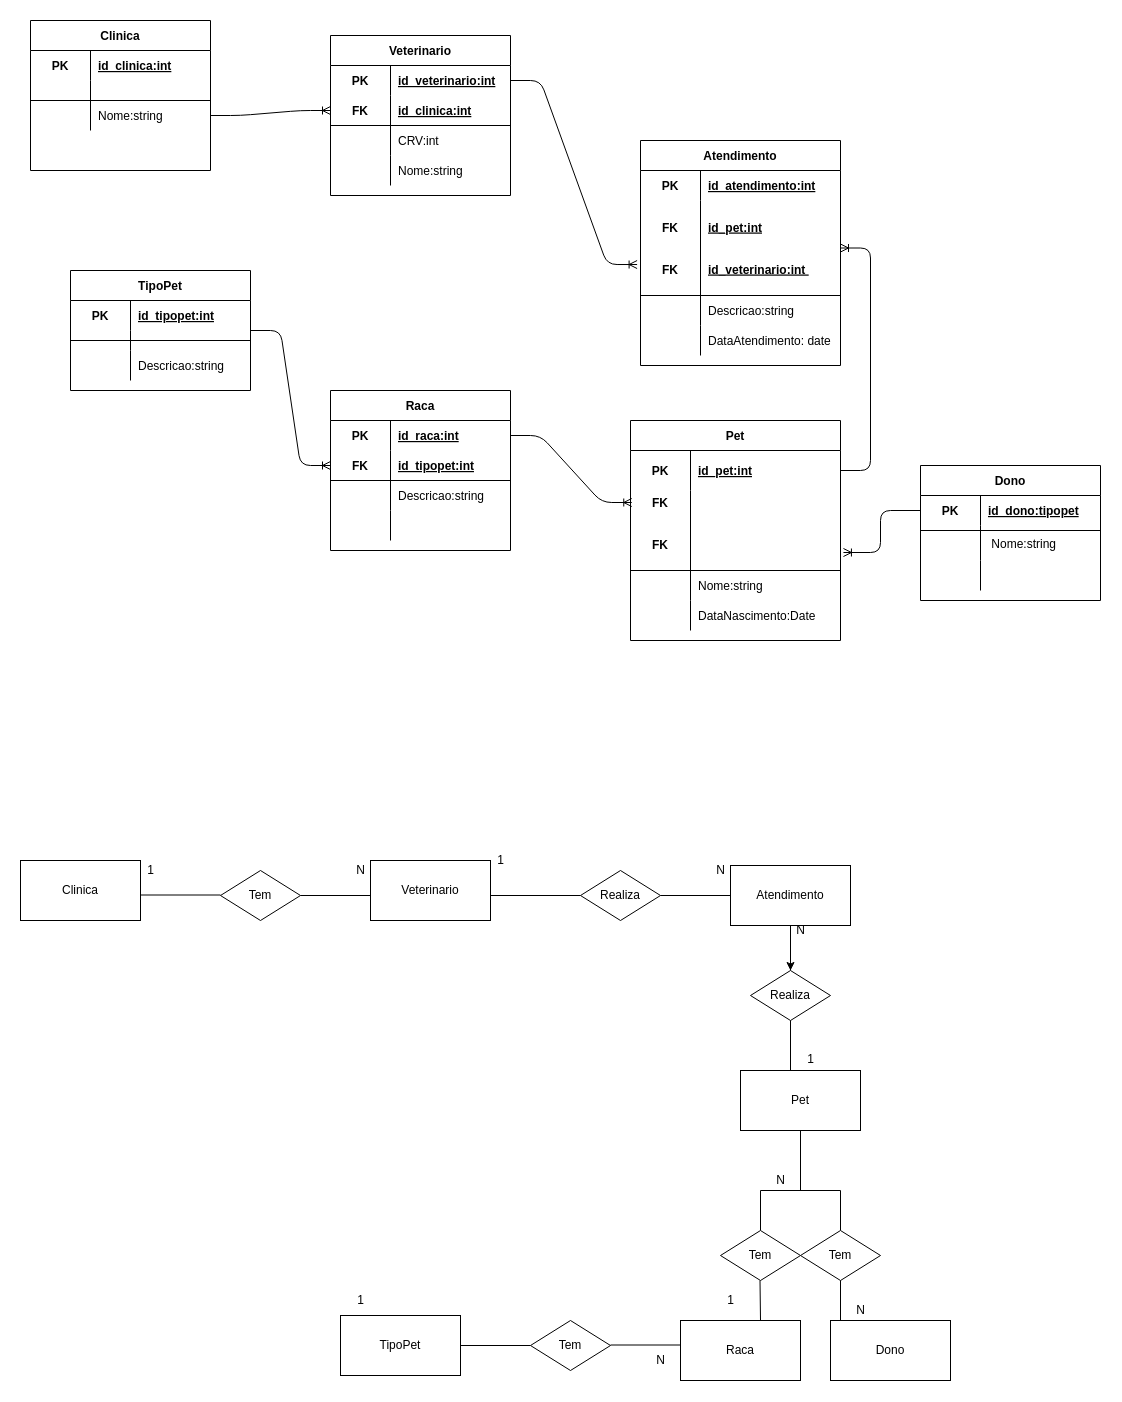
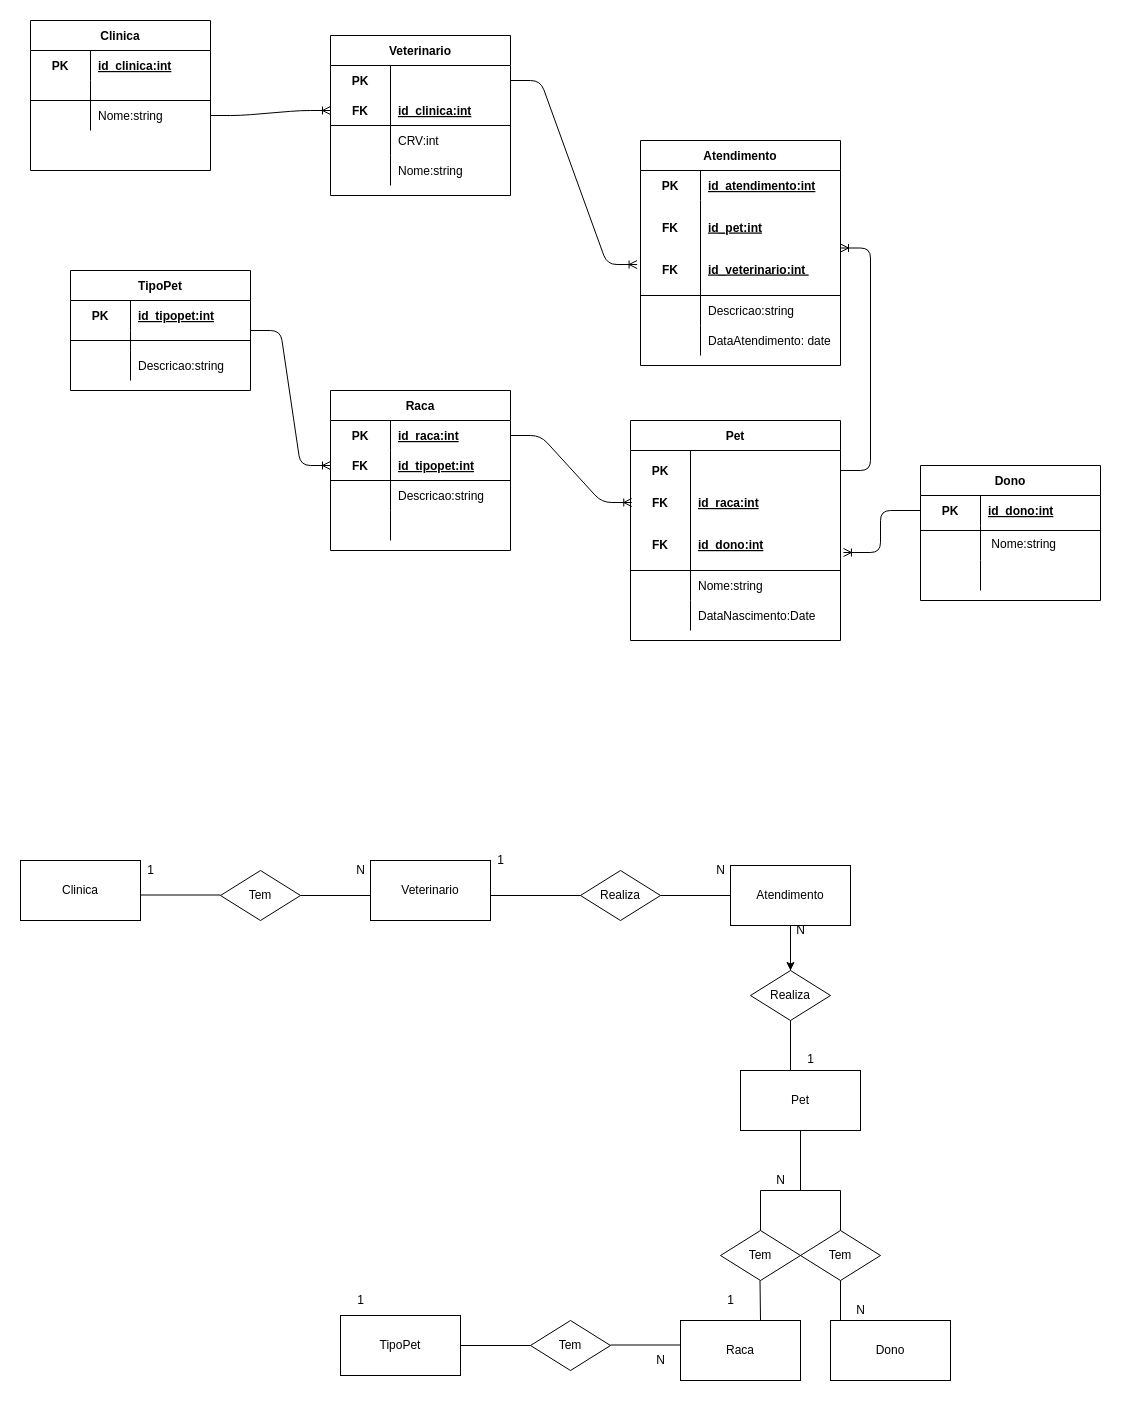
(451, 81) -> none
(766, 471) -> none
(1034, 511) -> (1020, 511)
none -> (766, 531)
